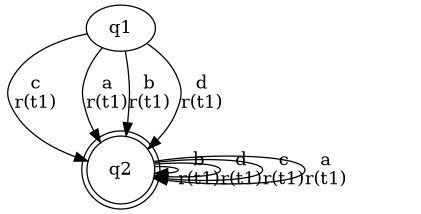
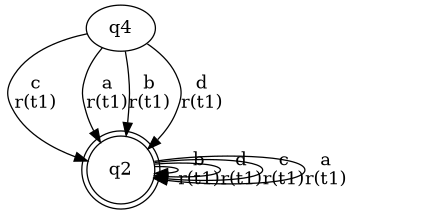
(121, 28) -> (121, 28)
